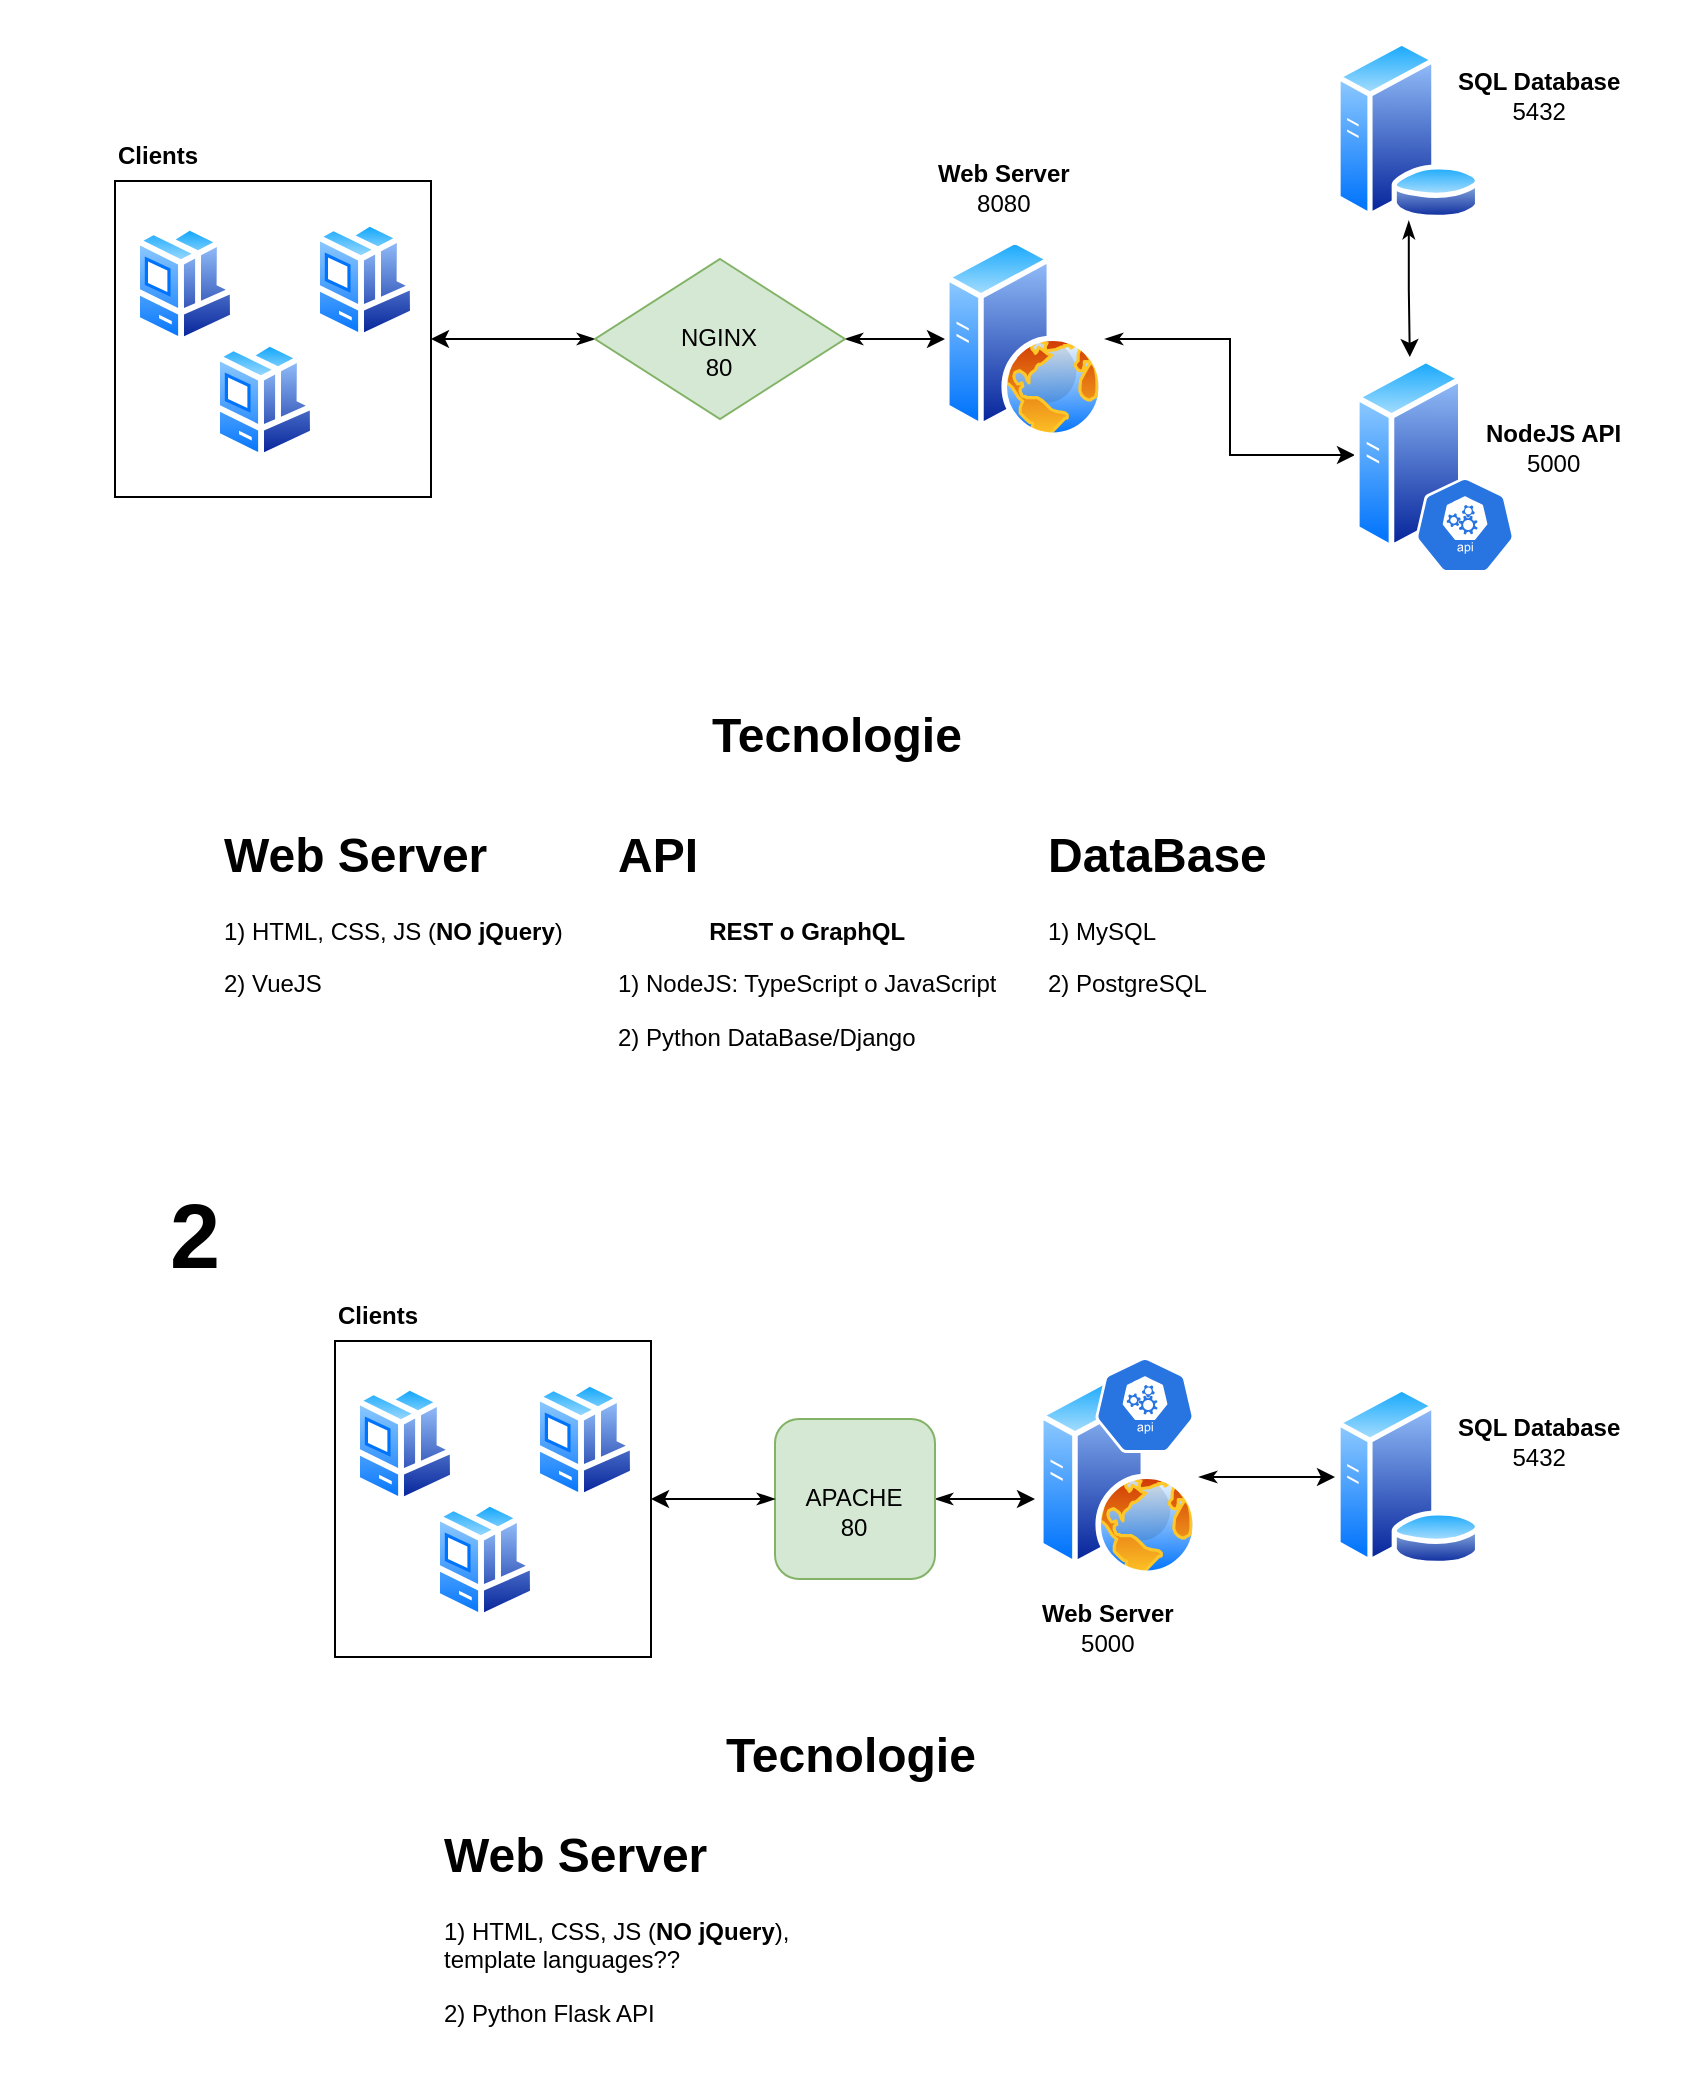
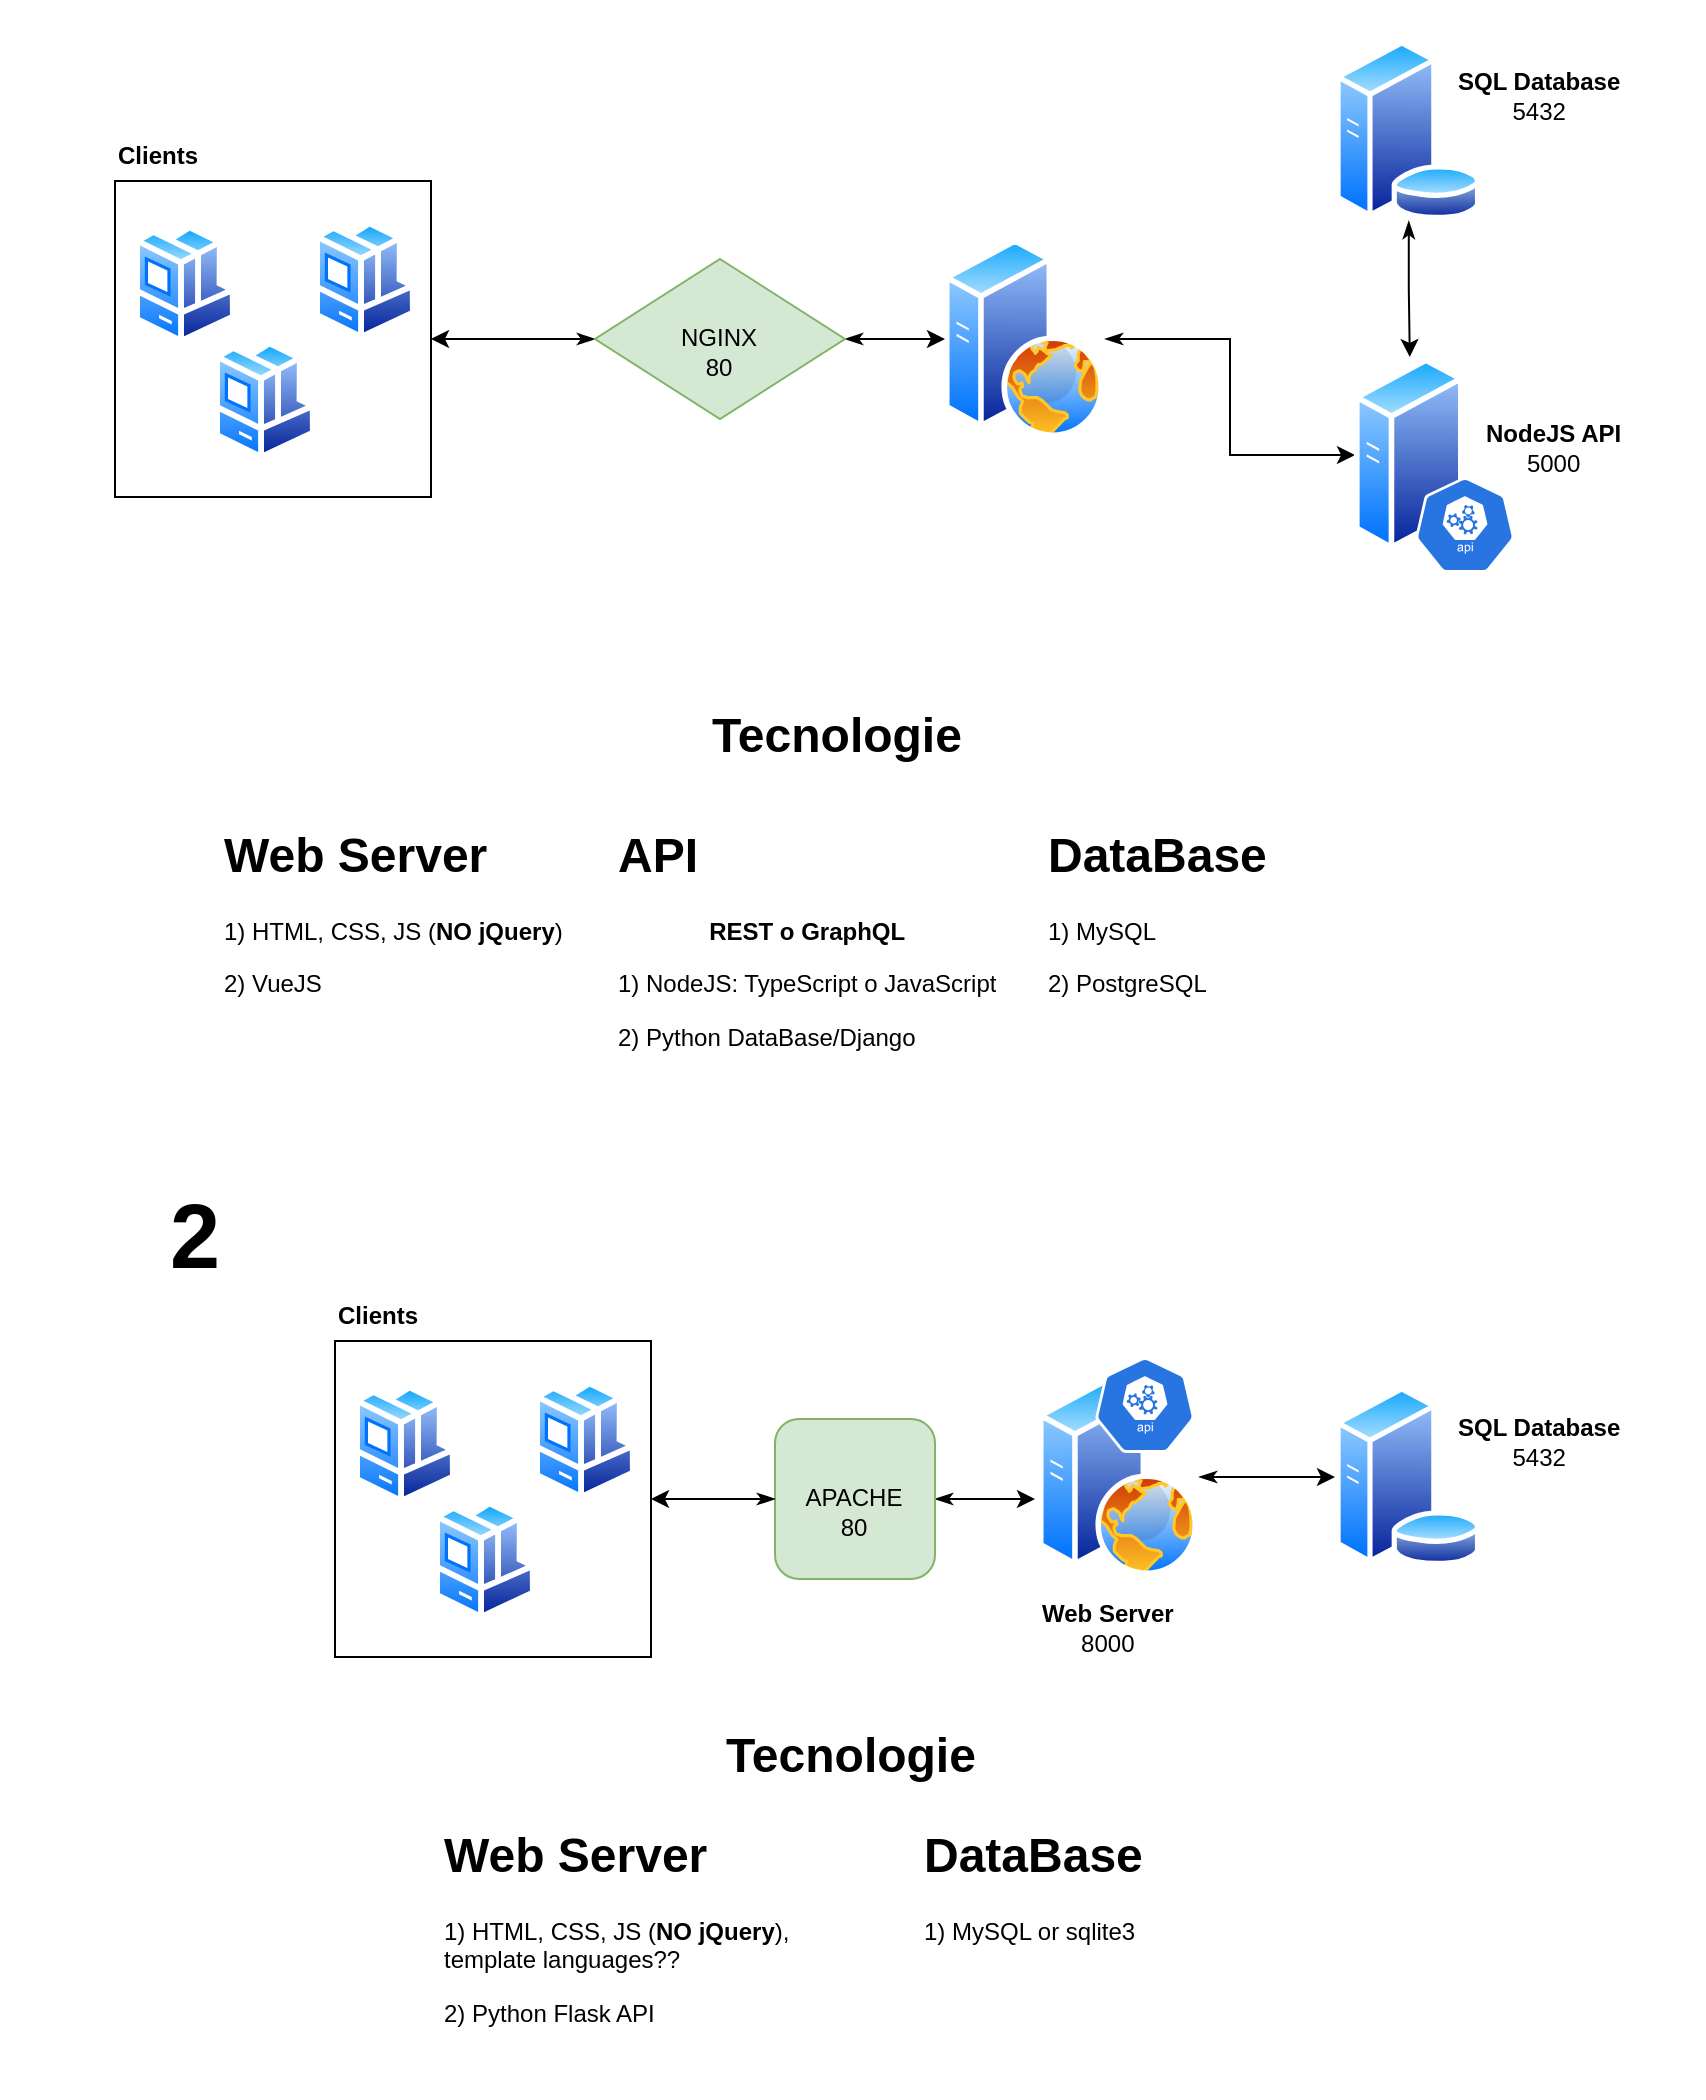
(1015, 189) -> none
(1107, 1629) -> (1107, 1629)
none -> (1130, 1937)
